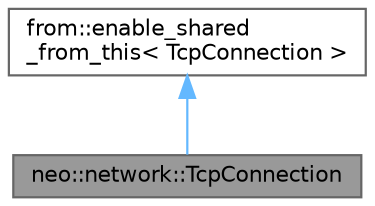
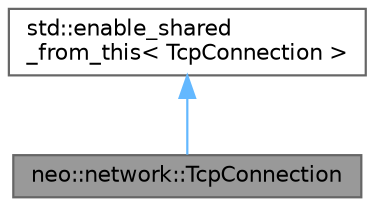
(187, 42) -> (187, 42)
